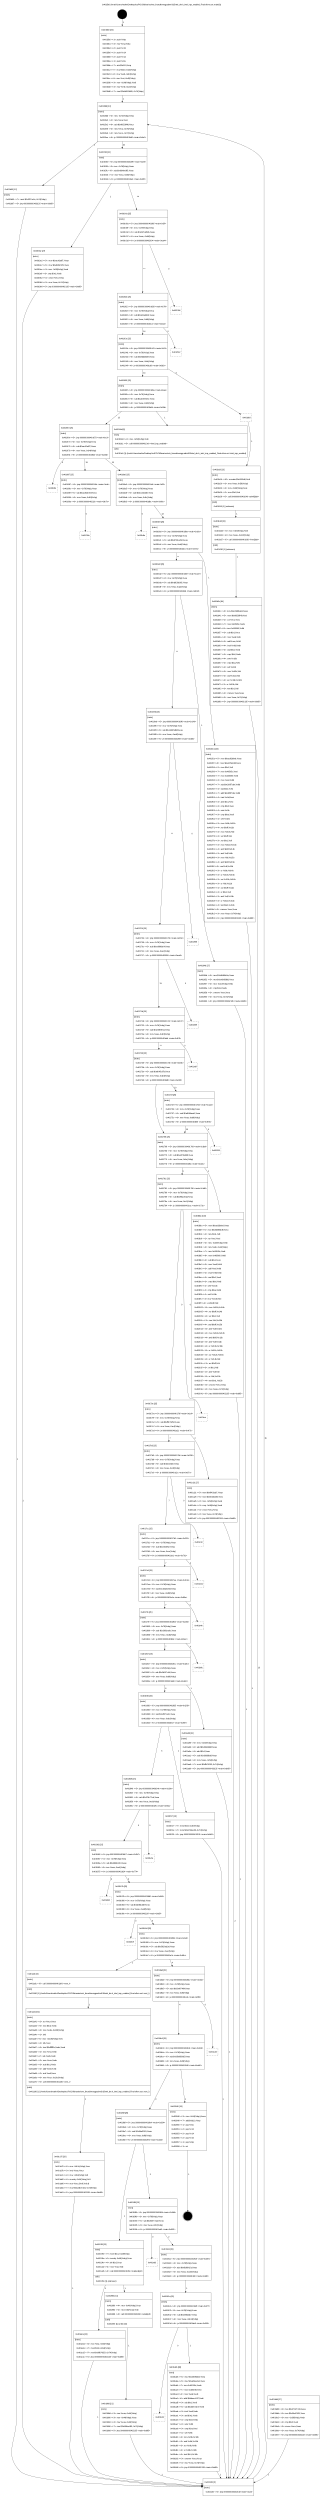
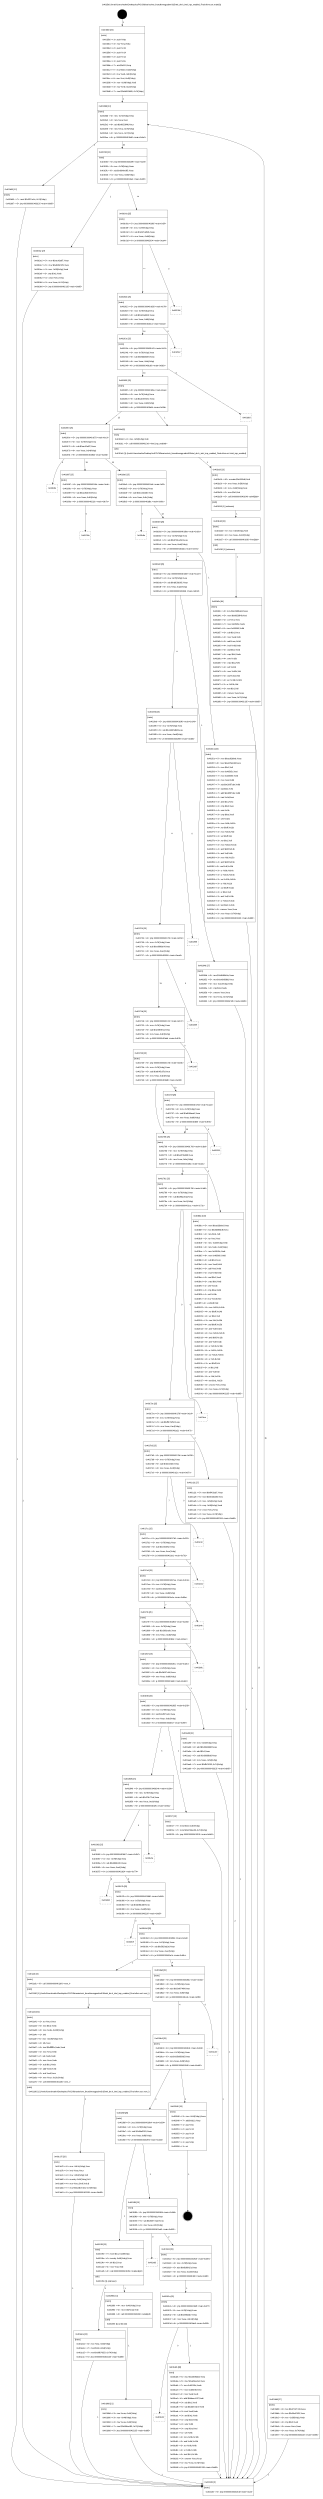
(251, 443) -> (204, 462)
(159, 1045) -> none
